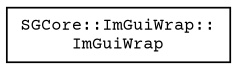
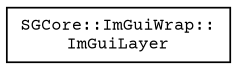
(119, 35) -> (119, 35)
